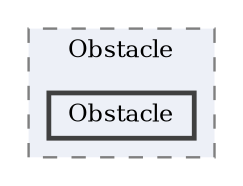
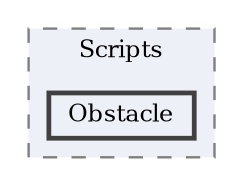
(122, 51) -> (122, 51)
